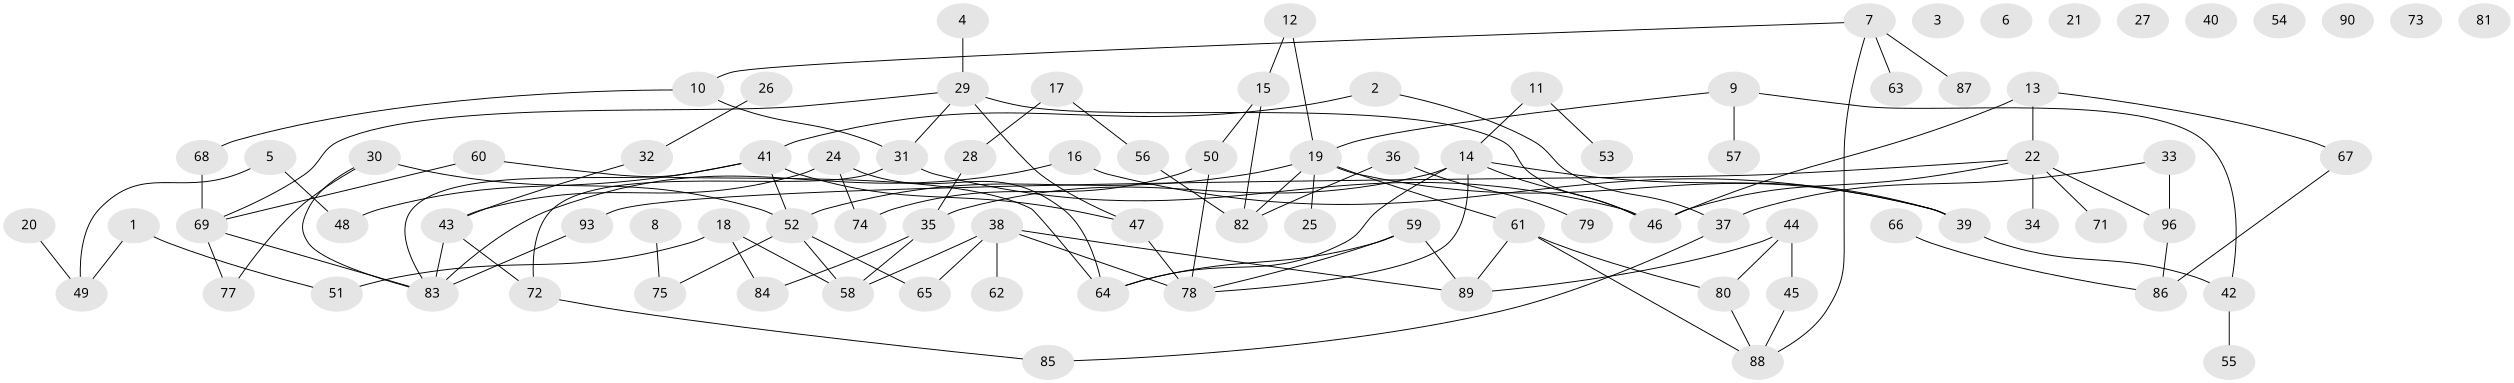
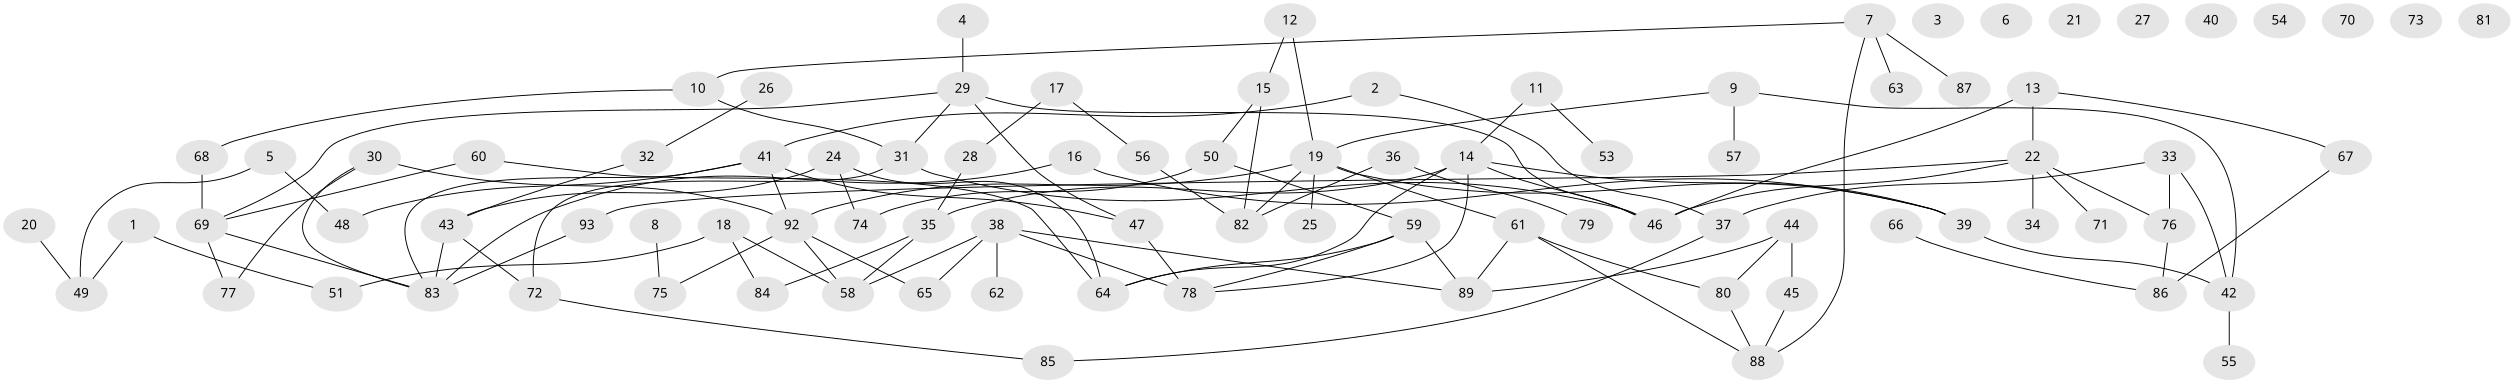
(2348, 21) -> (2348, 21)
none -> (2210, 222)
(792, 226) -> (792, 226)
(1200, 226) -> (1329, 197)
(2169, 226) -> (2169, 226)
